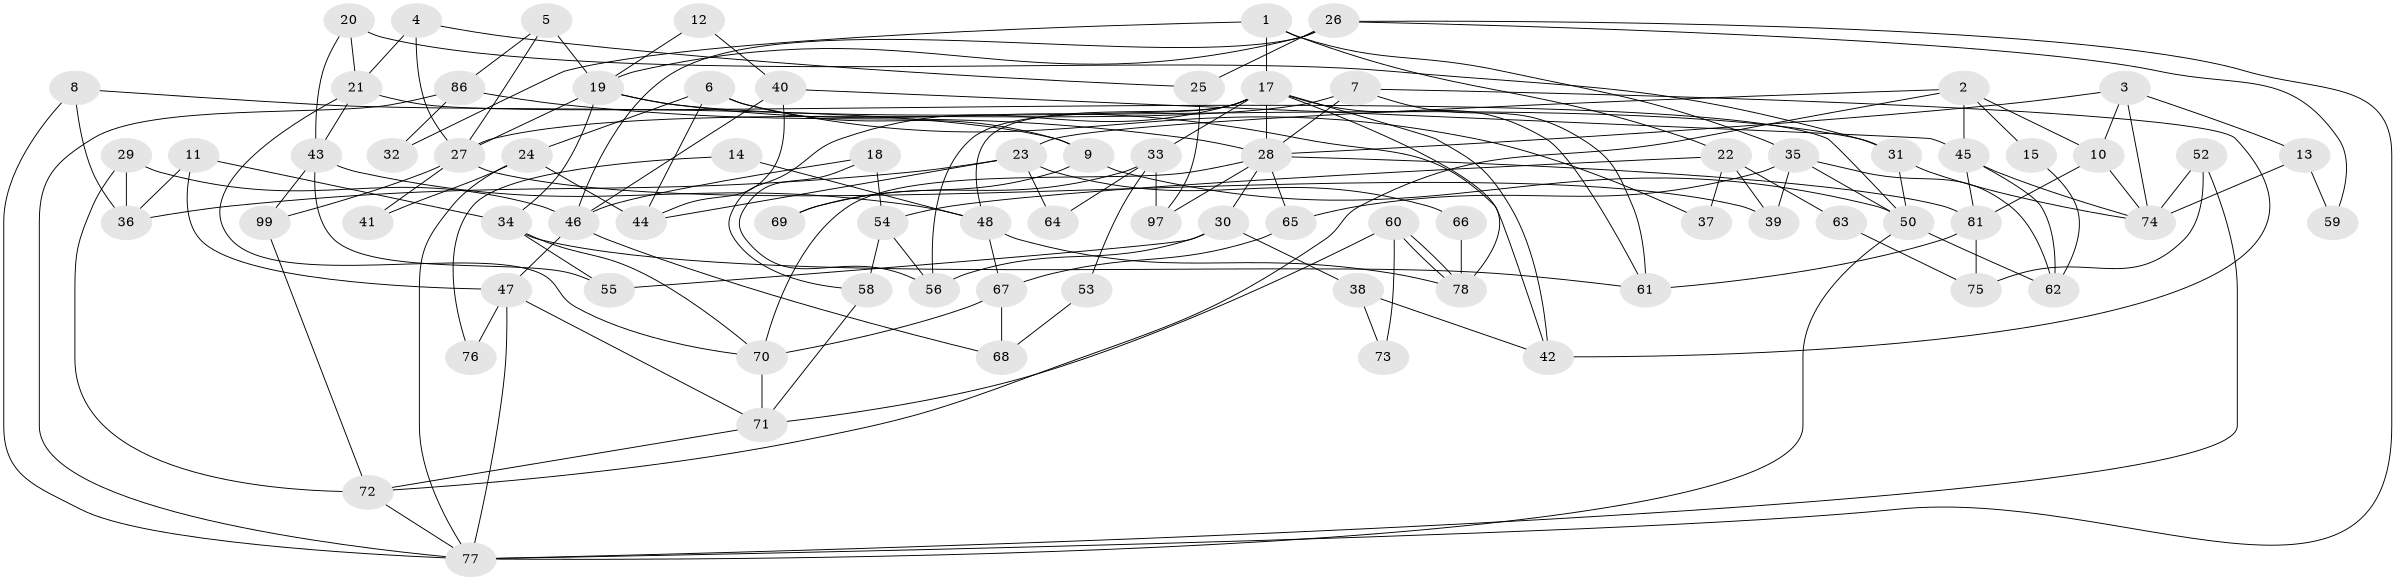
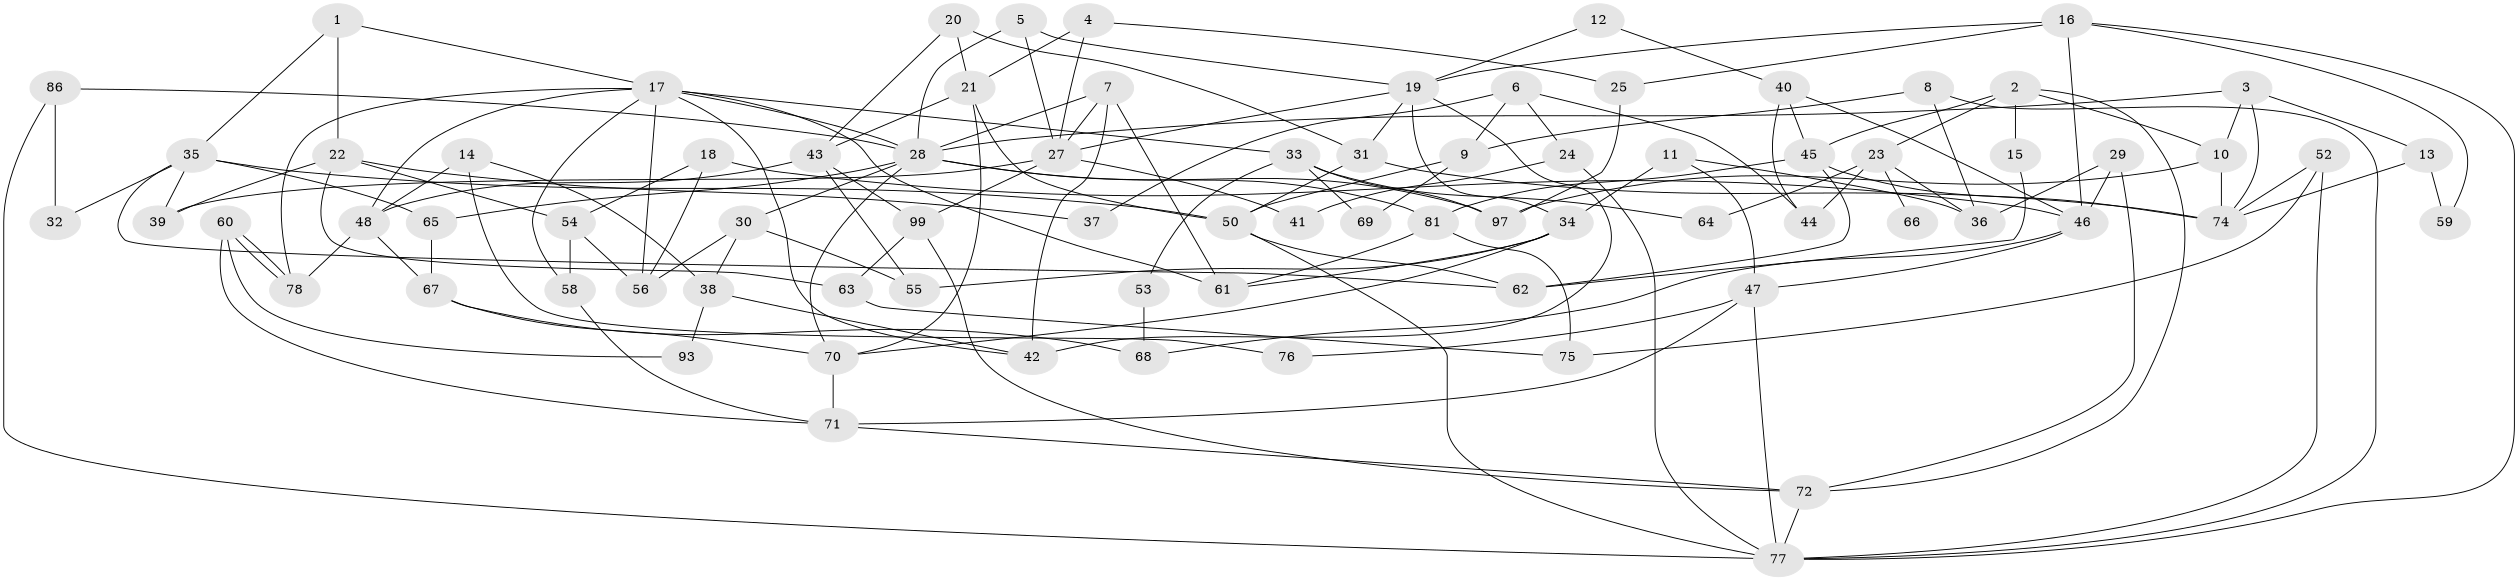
(1334, 21) -> (2067, 21)
(923, 34) -> (124, 189)
(510, 49) -> (938, 69)
(2048, 183) -> (1943, 183)
(584, 189) -> none
none -> (611, 210)
none -> (883, 257)
(1461, 257) -> none
(1384, 358) -> (687, 358)
